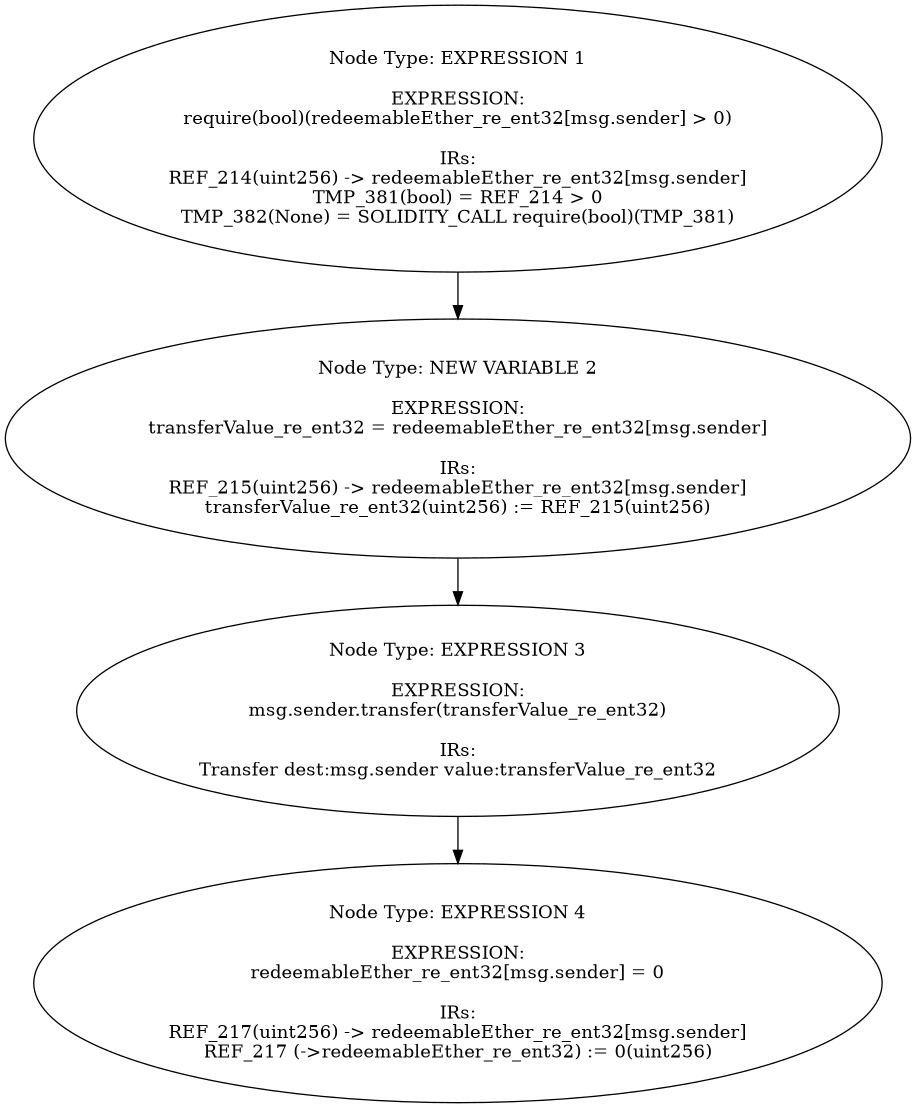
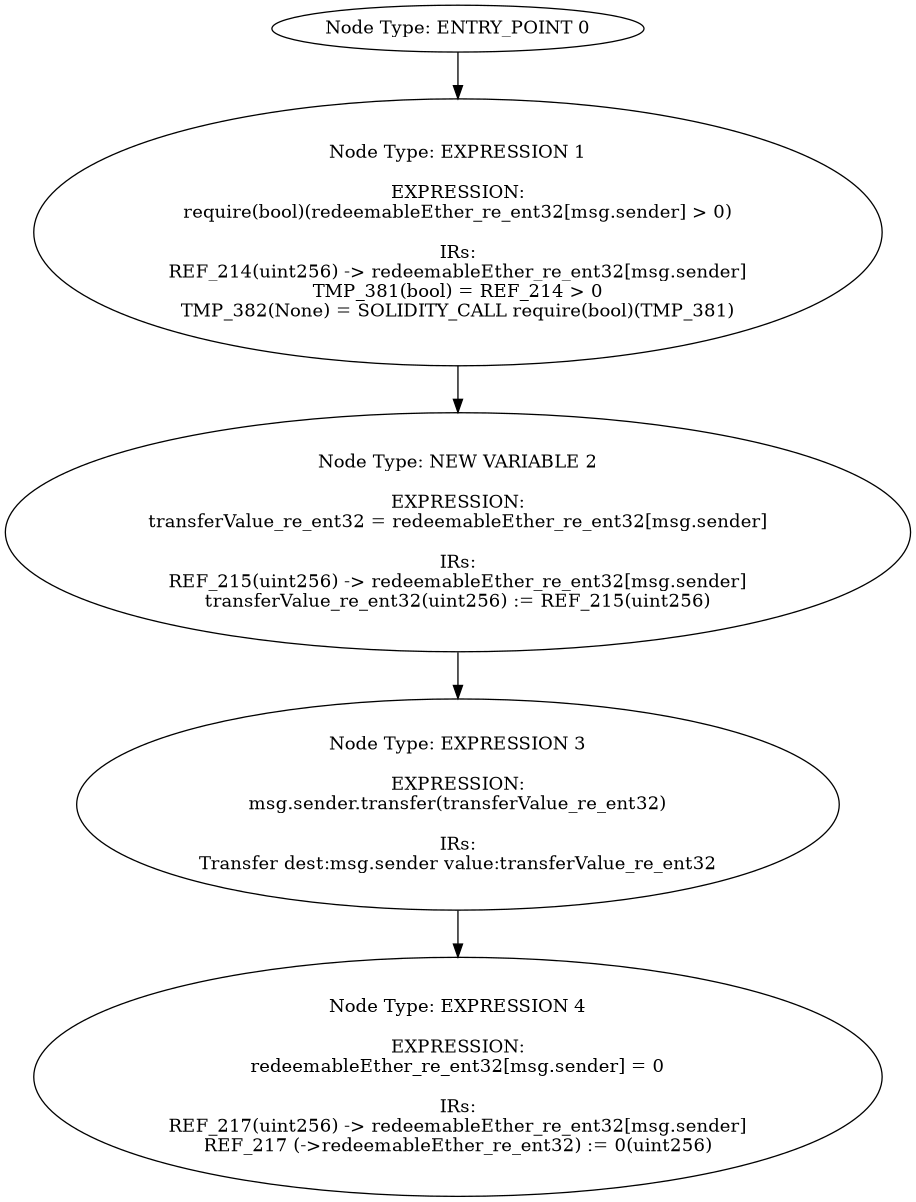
none -> (458, 29)
